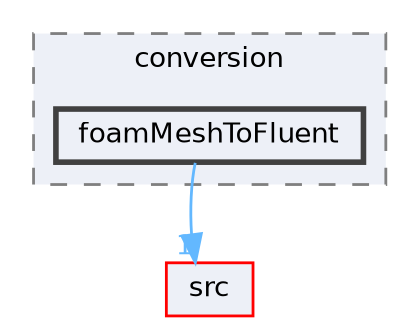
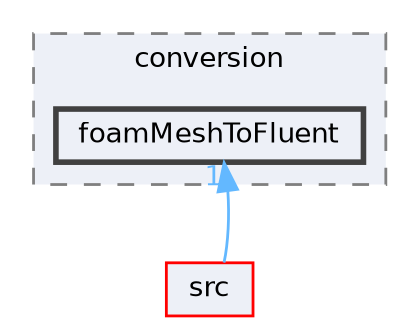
(191, 202) -> (228, 227)
